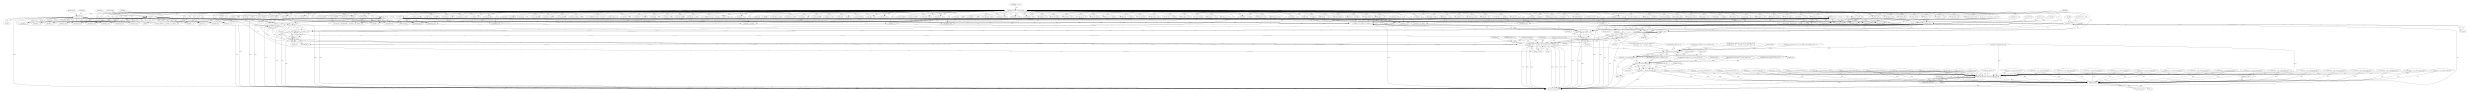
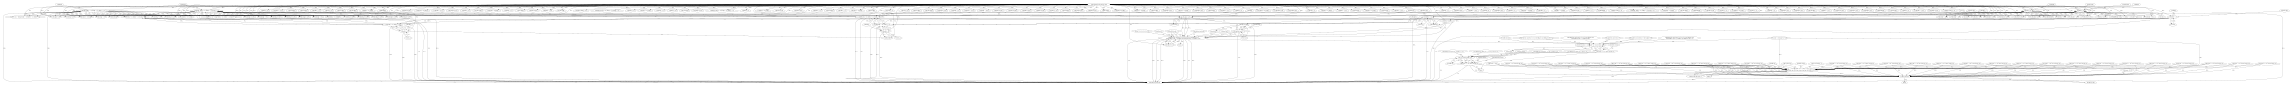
(1016, 7) -> (819, 5)
